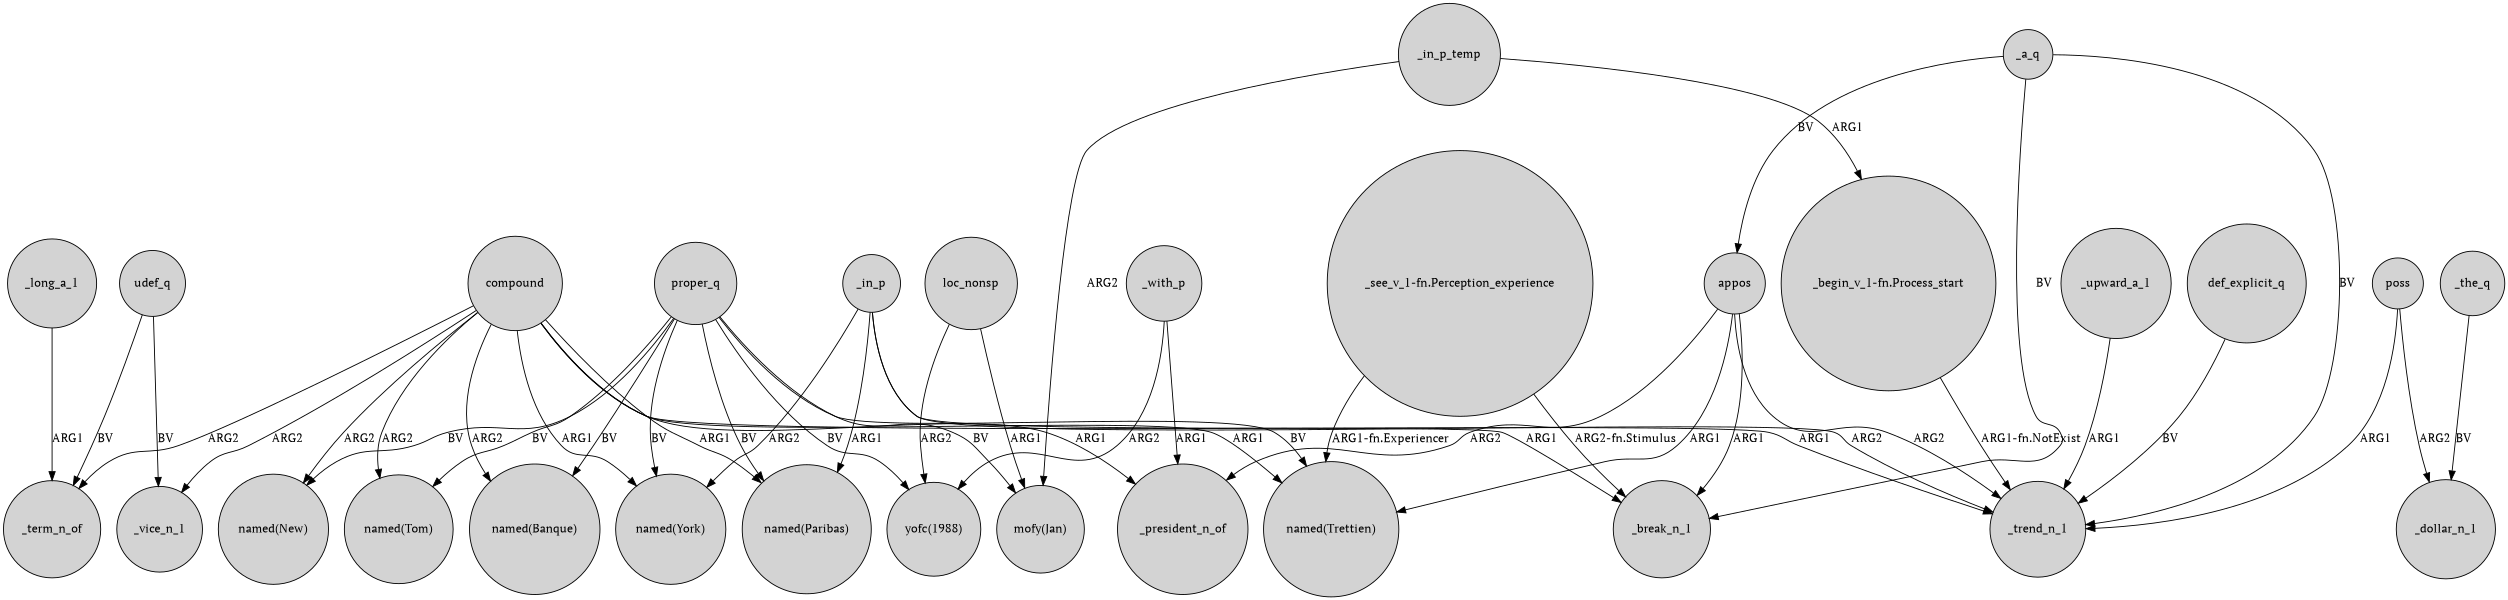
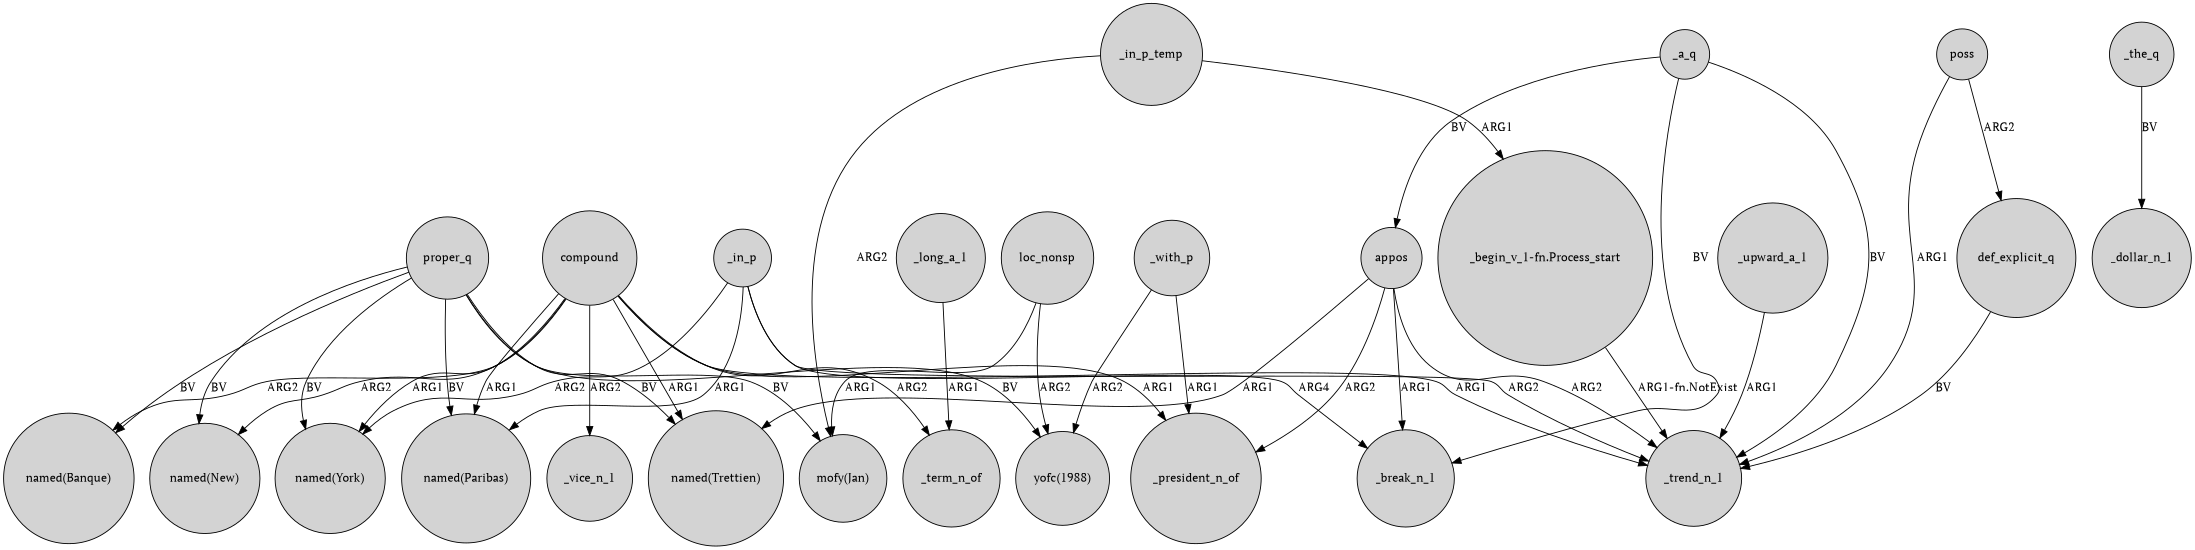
(153, 283) -> none
(1460, 283) -> none
(2409, 392) -> (1984, 136)
(1542, 439) -> (1314, 388)
(399, 529) -> none
